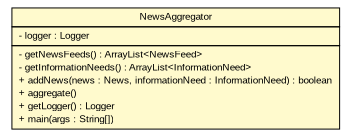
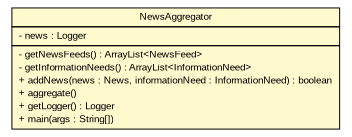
(54, 36) -> (53, 36)
